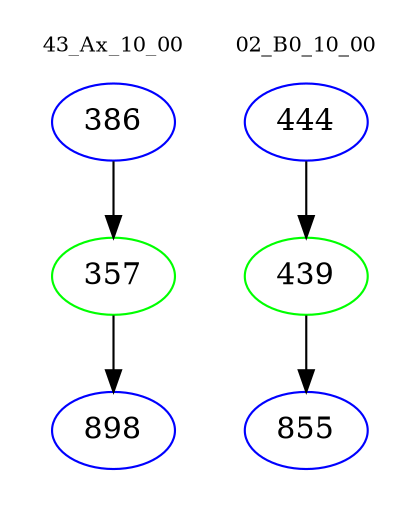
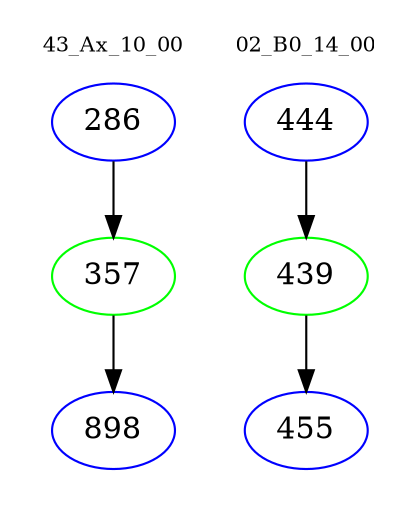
(306, 46) -> (306, 46)
(114, 122) -> (114, 122)
(306, 430) -> (306, 430)
